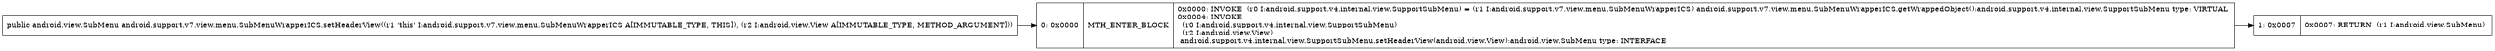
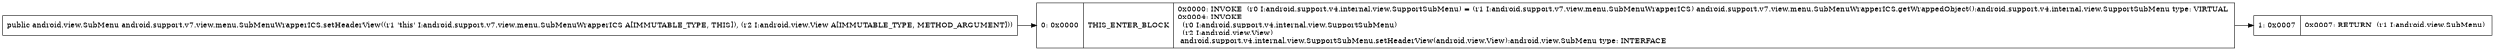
(1128, 25) -> (1128, 25)
